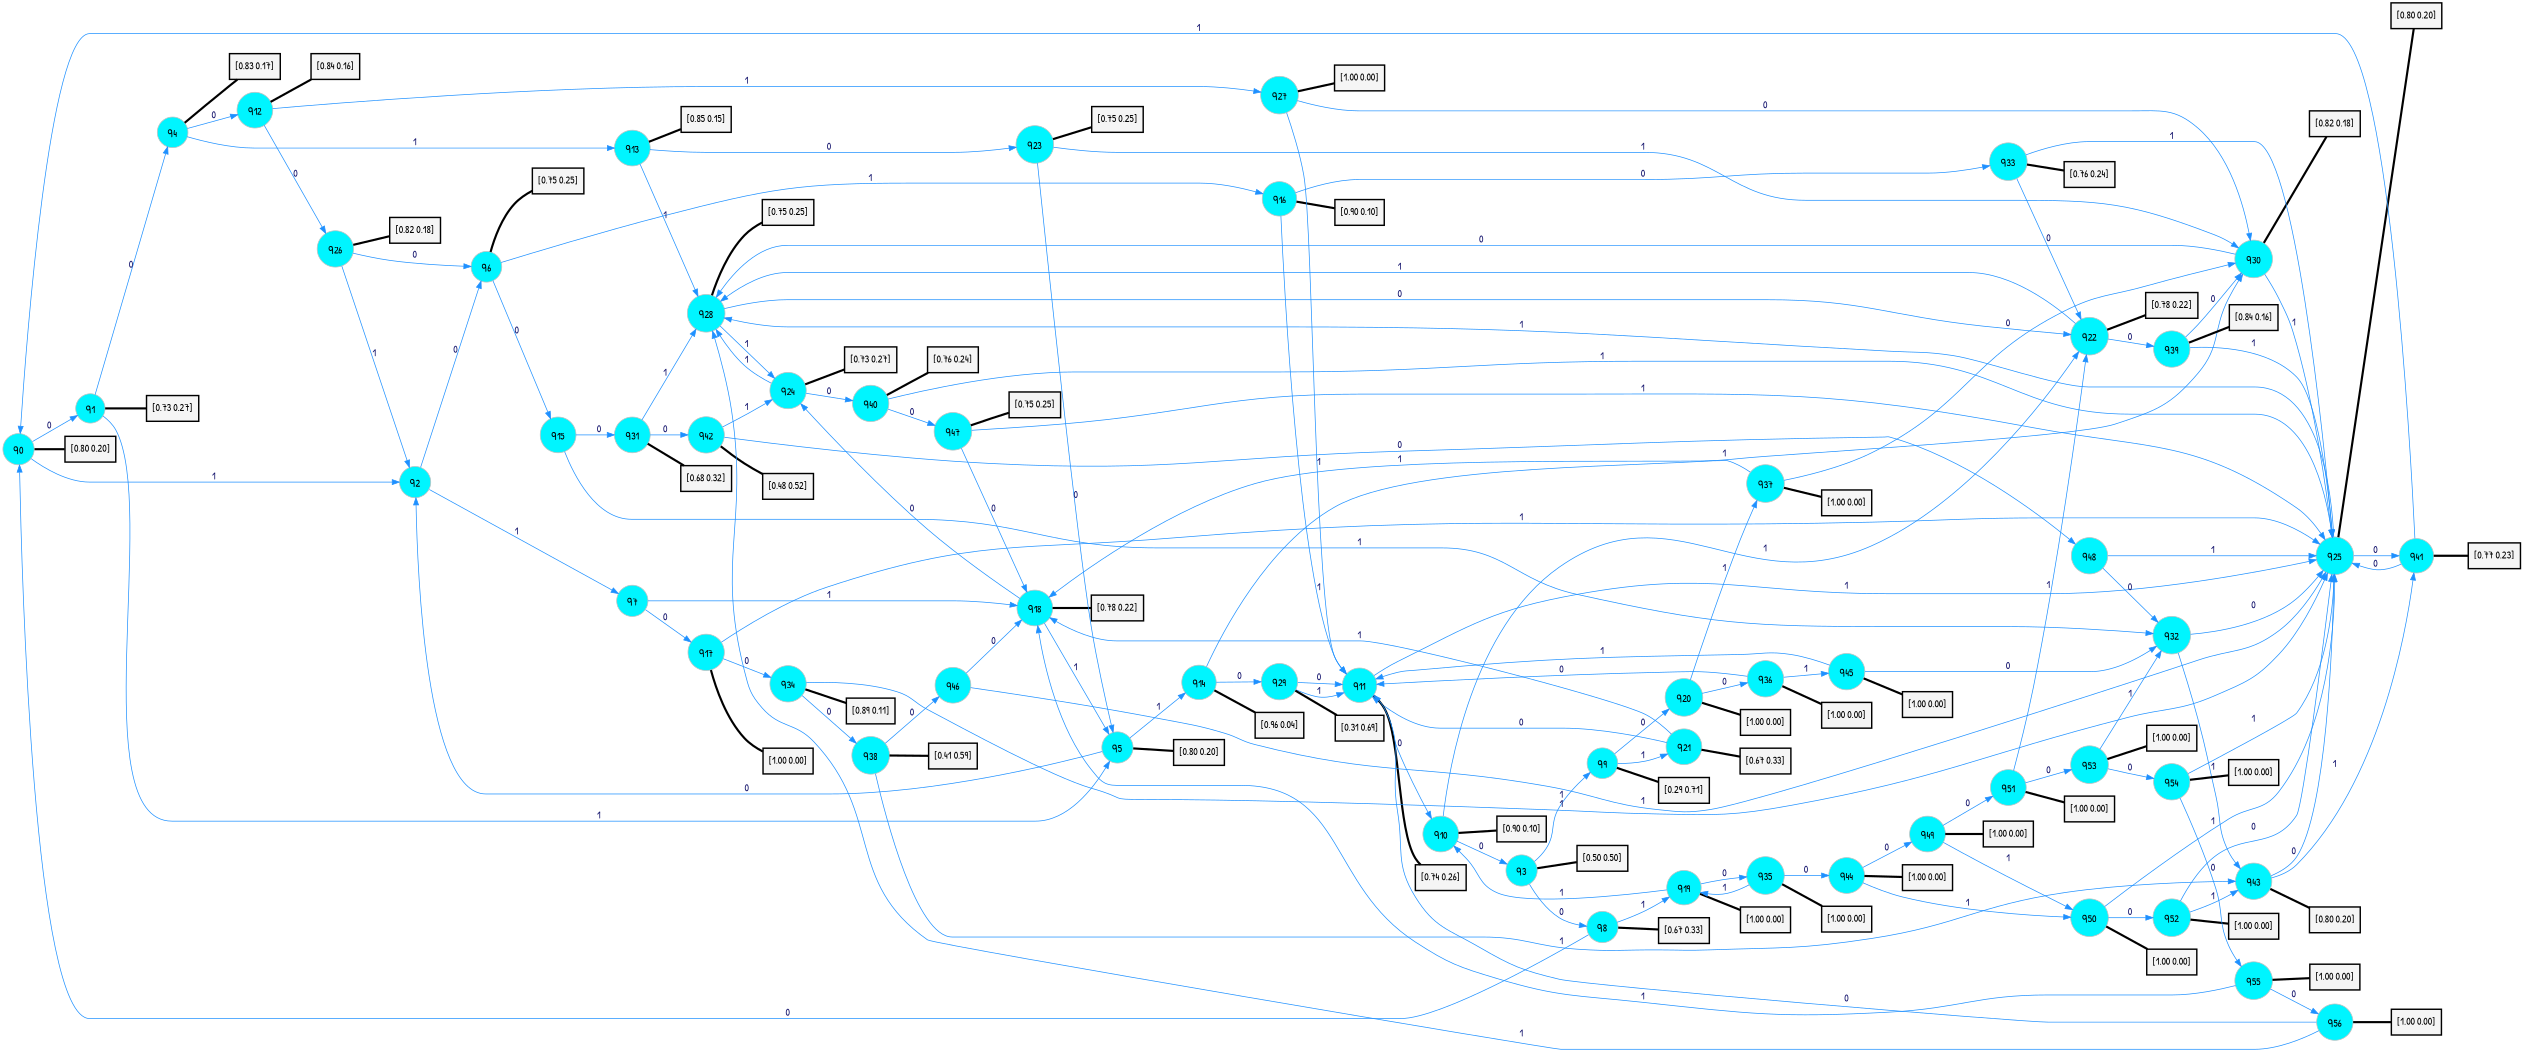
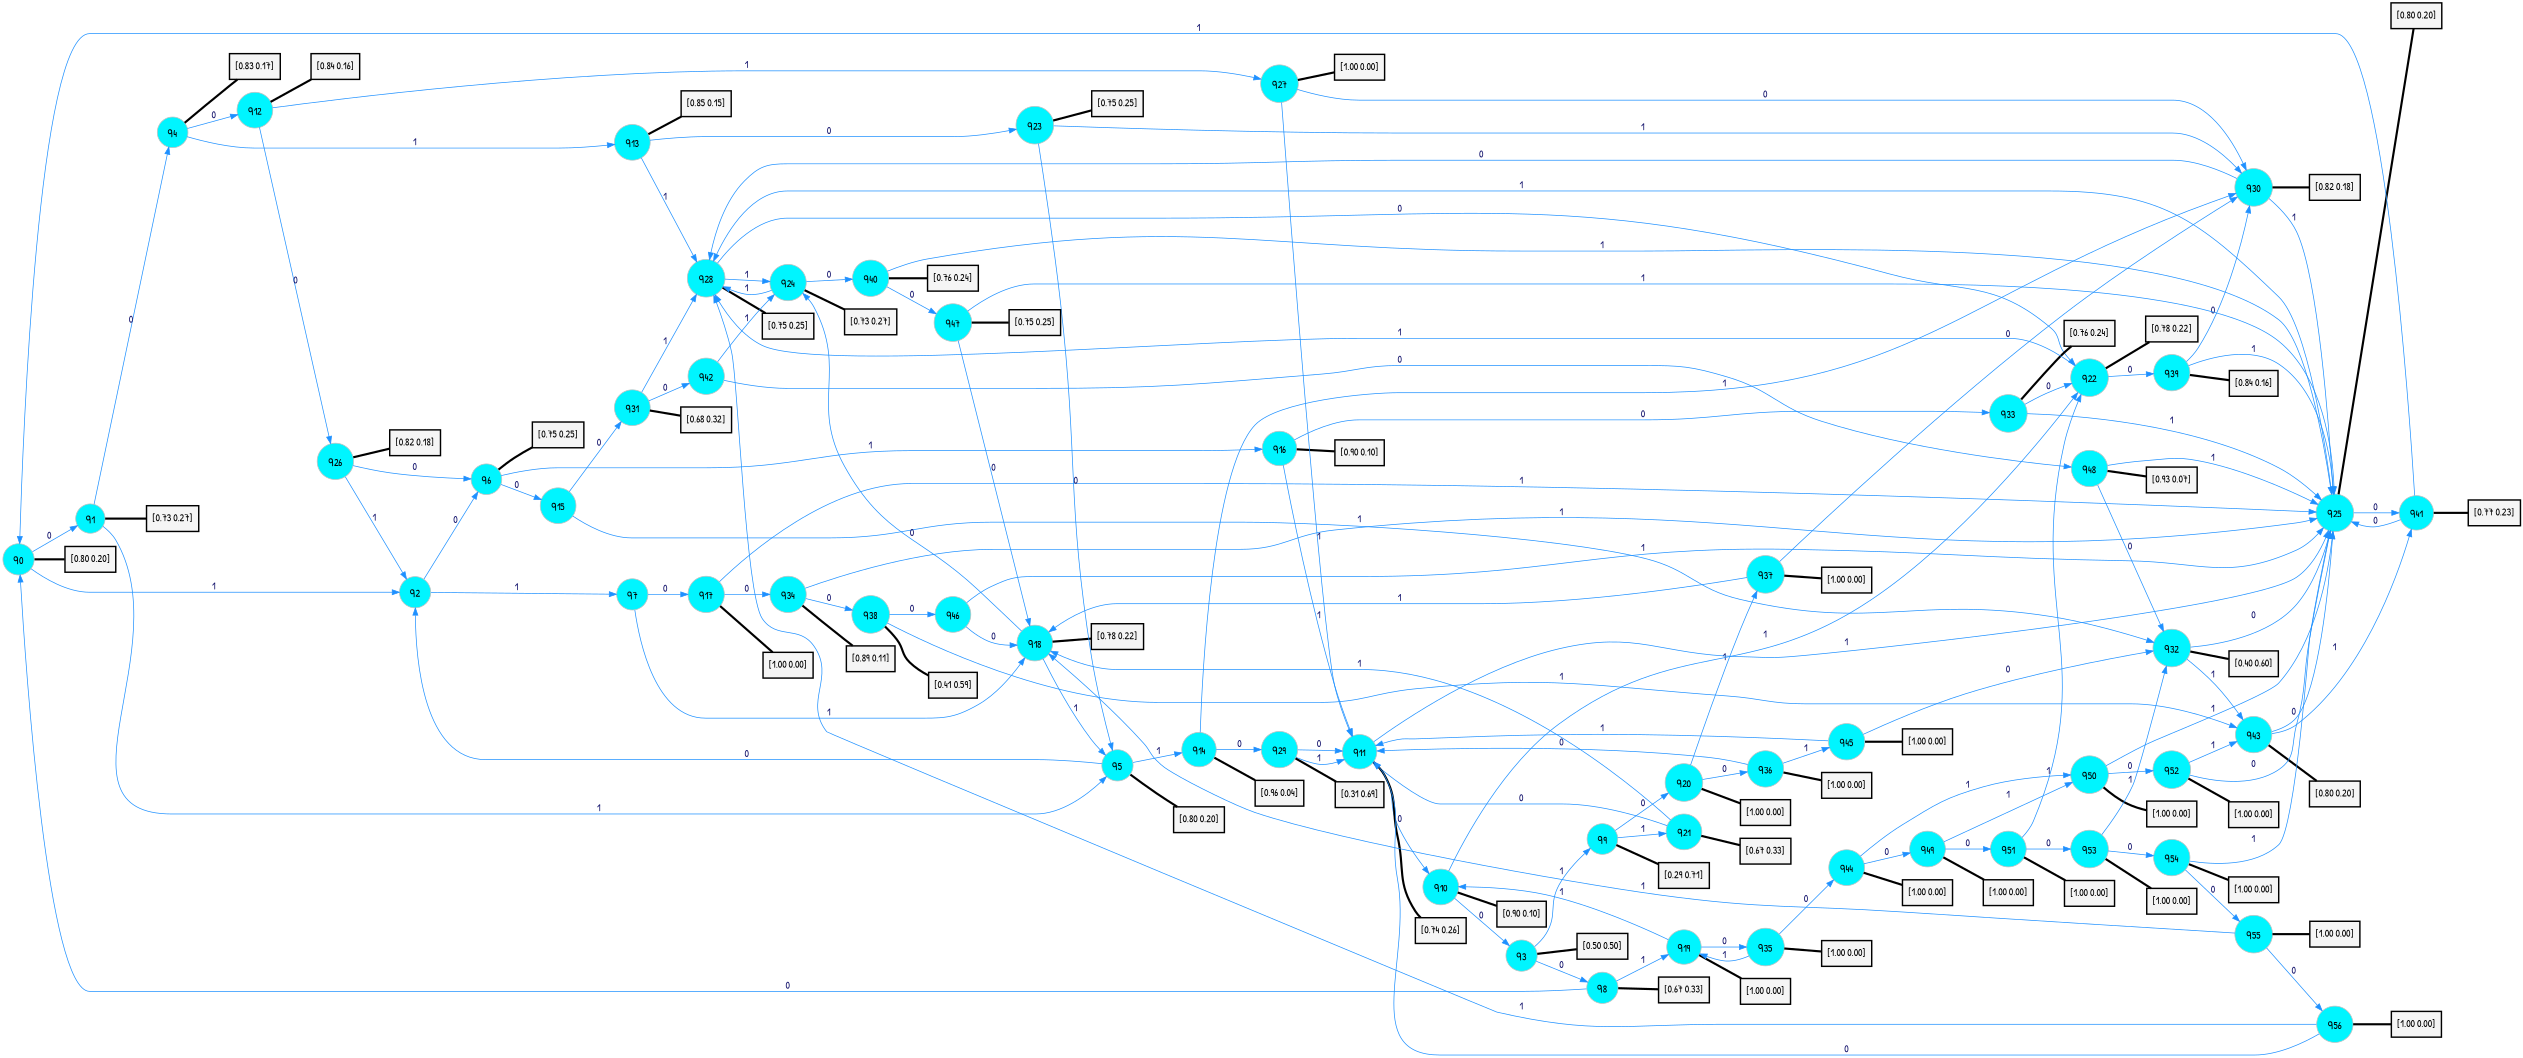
none -> (2172, 480)
(788, 486) -> none
none -> (2254, 664)
